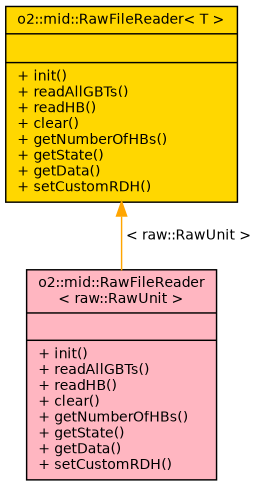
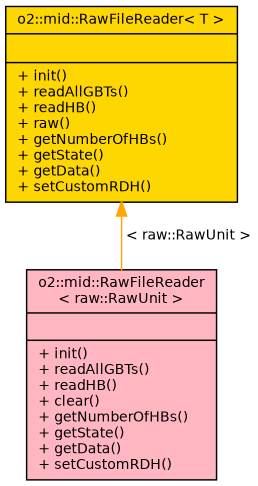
(48, 124) -> (44, 124)
